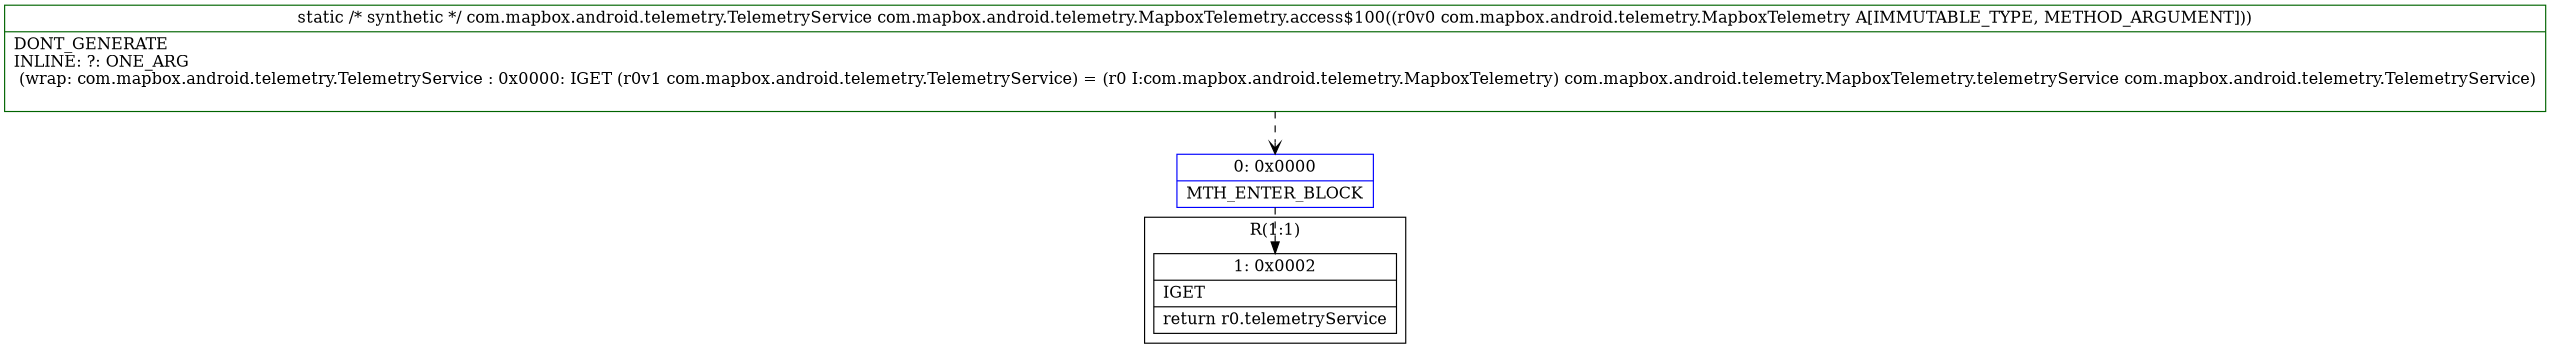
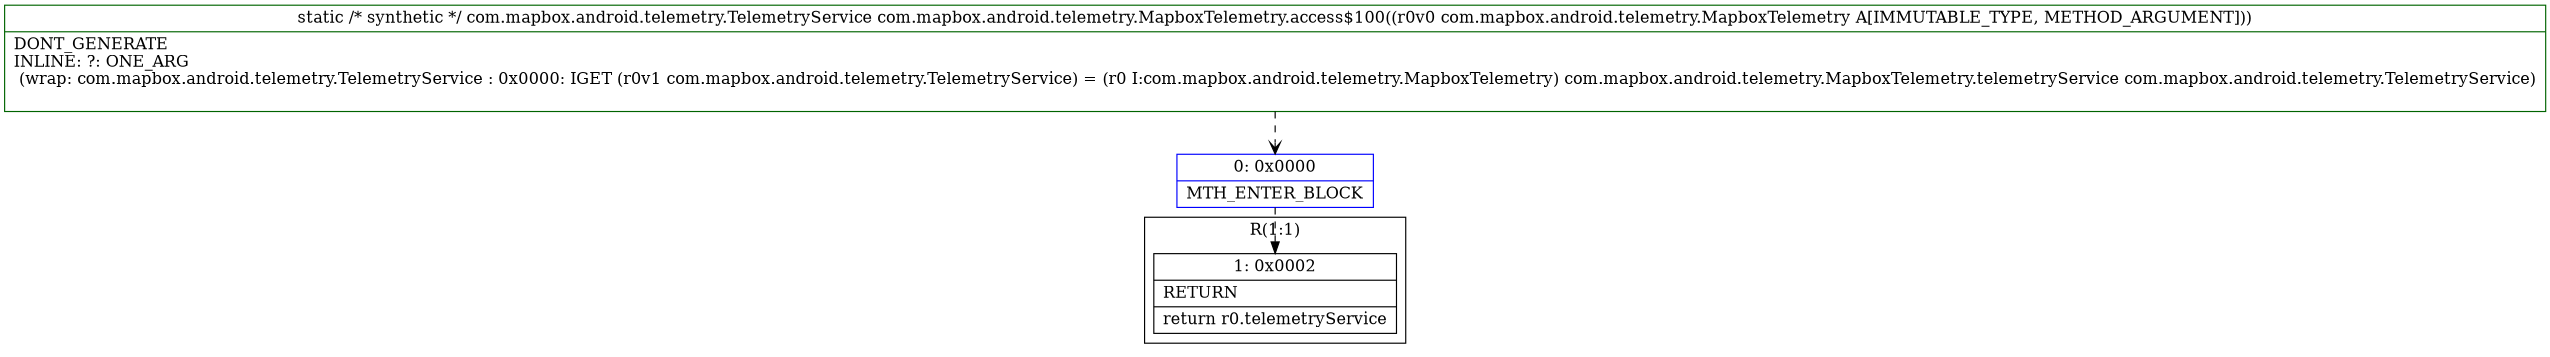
(1184, 293) -> (1201, 293)
